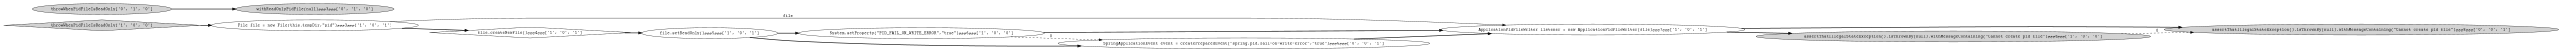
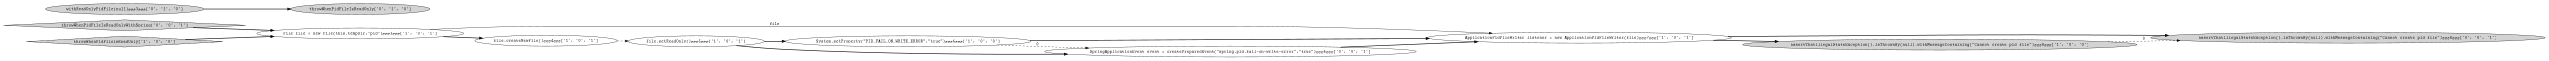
(202, 9) -> (246, 9)
none -> (125, 25)
(530, 33) -> (546, 41)
(632, 33) -> (621, 41)
